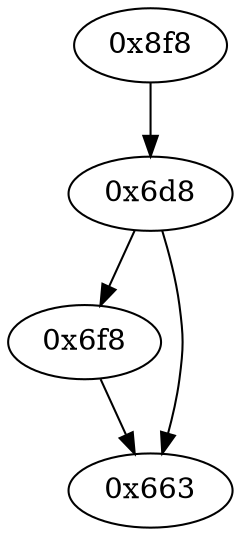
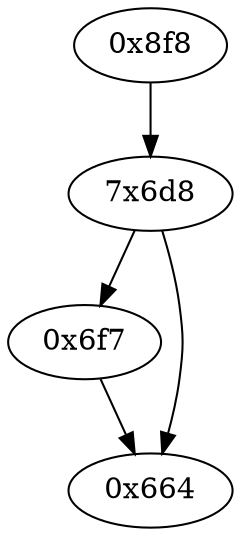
(151, 194) -> (151, 194)
(85, 342) -> (85, 342)
(151, 491) -> (151, 491)
